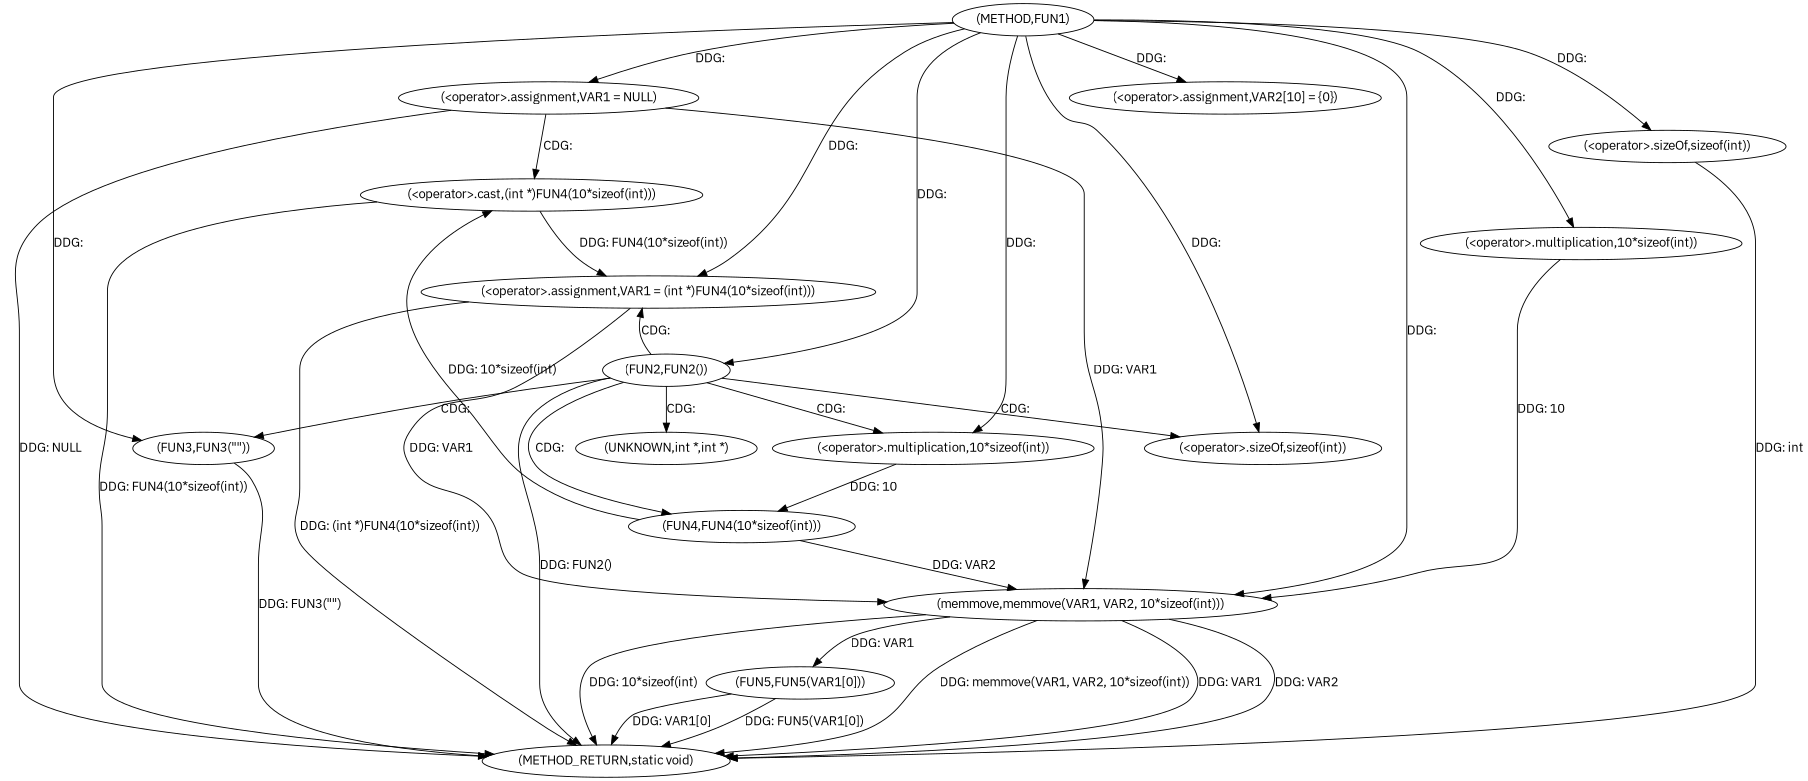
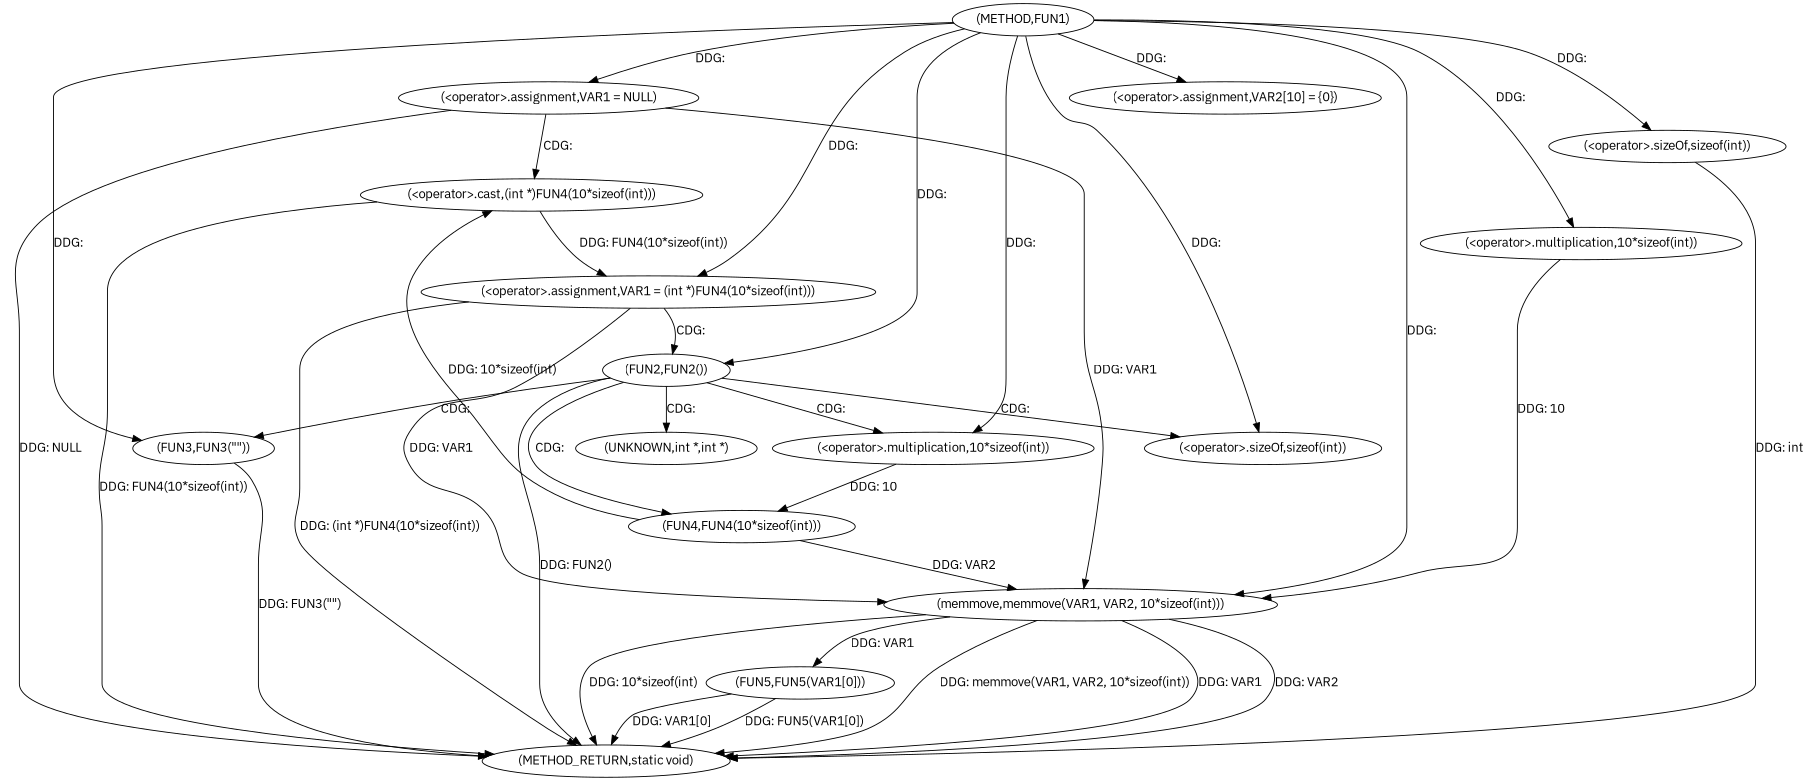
(641, 337) -> (674, 325)
